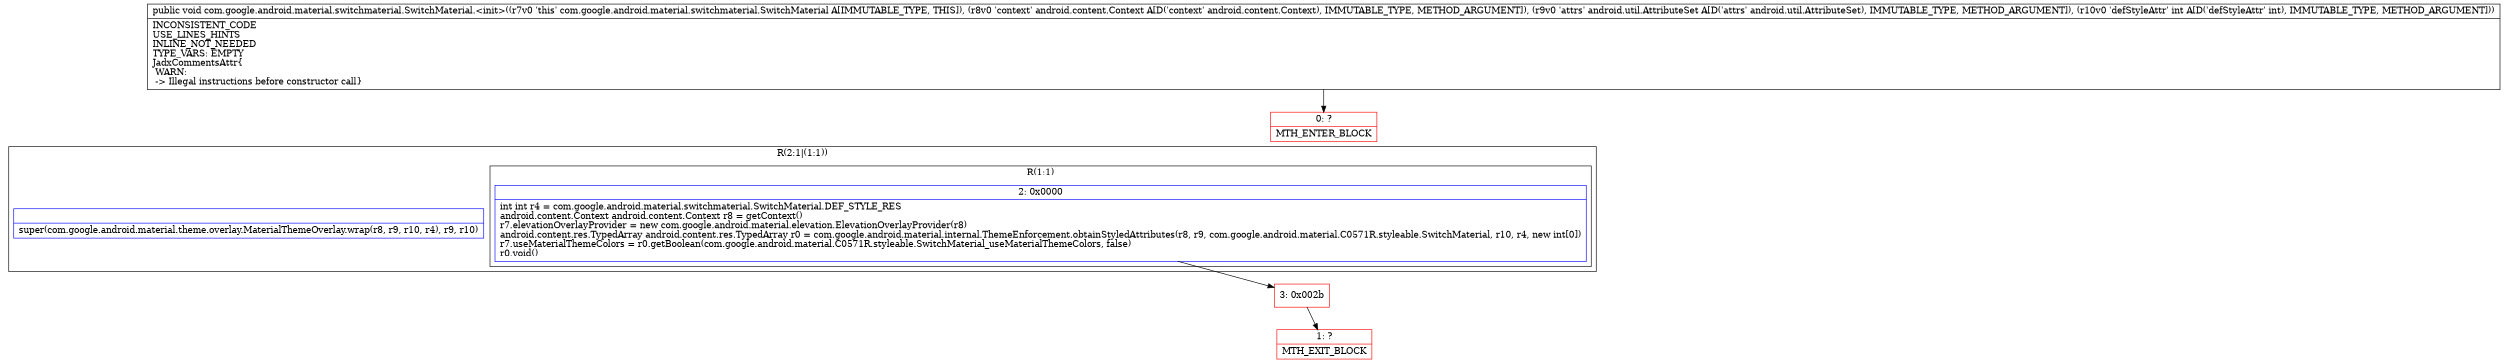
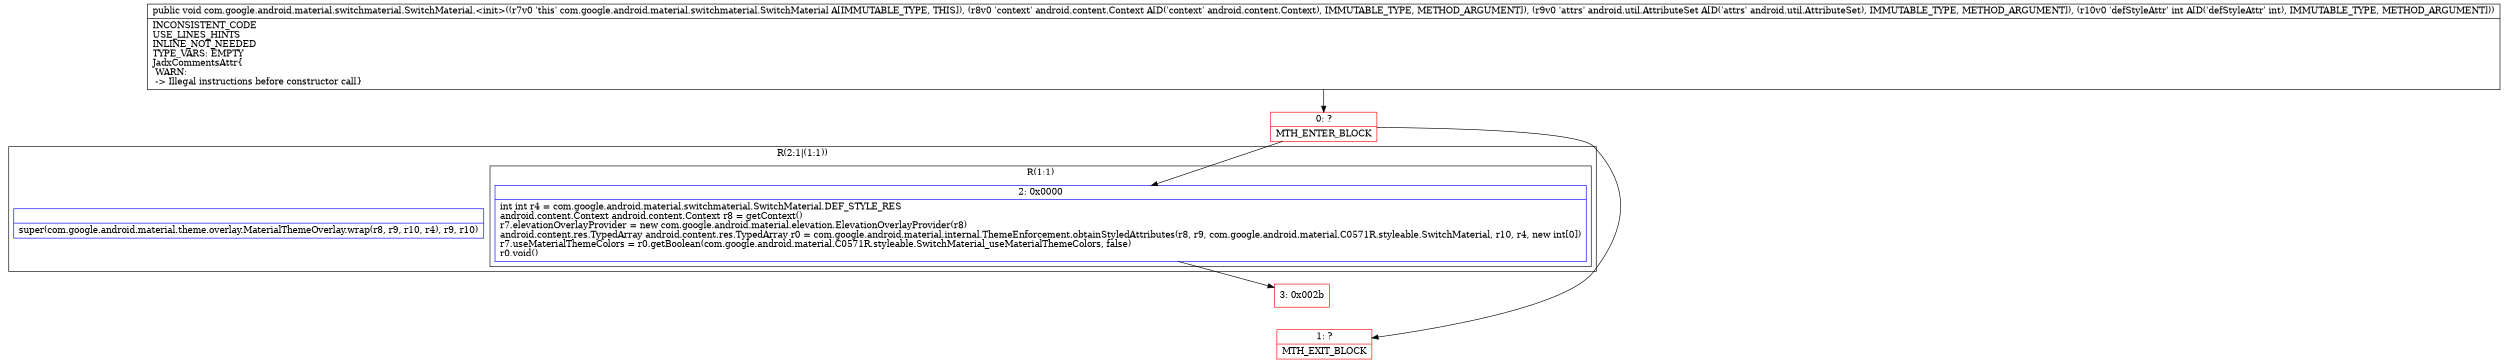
none -> (1223, 161)
(1311, 316) -> (1620, 213)
